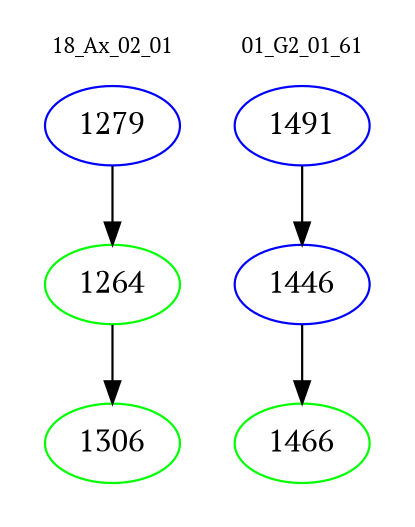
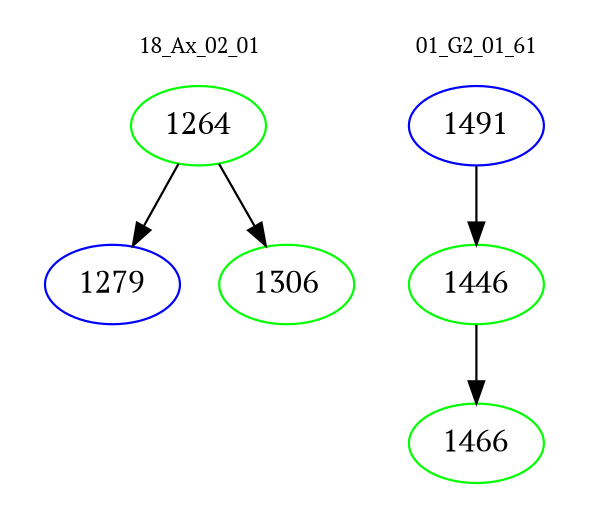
(112, 194) -> (161, 195)
(302, 285) -> (476, 285)
